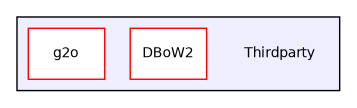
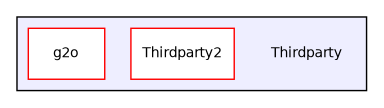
(168, 54) -> (183, 54)
